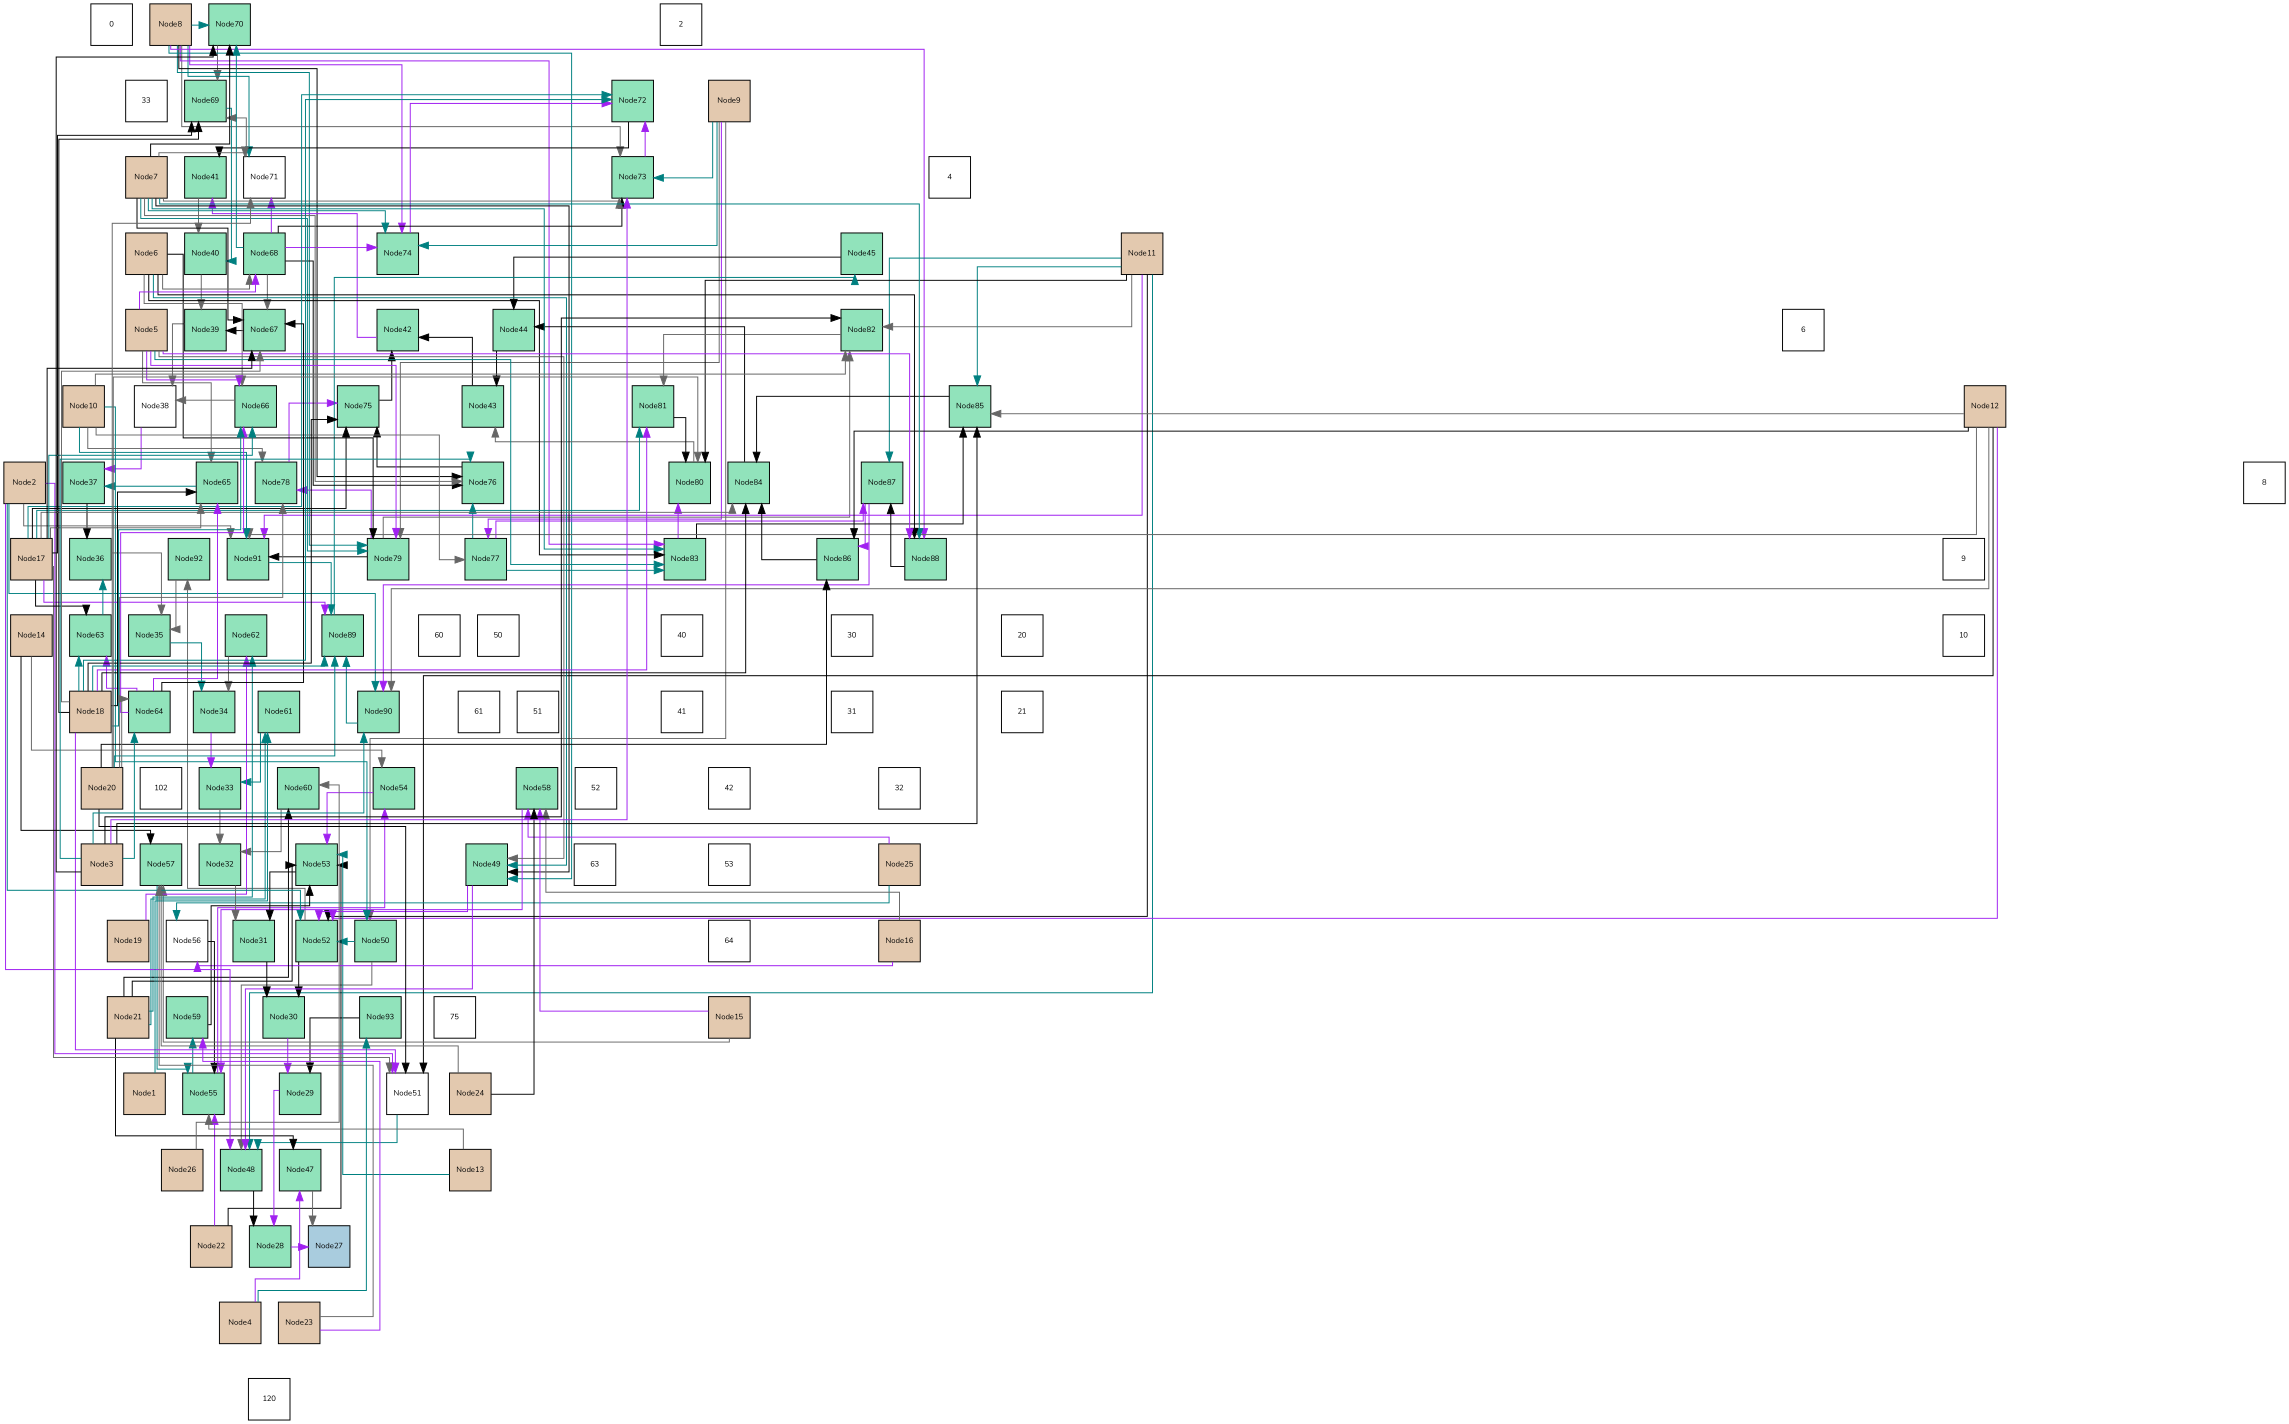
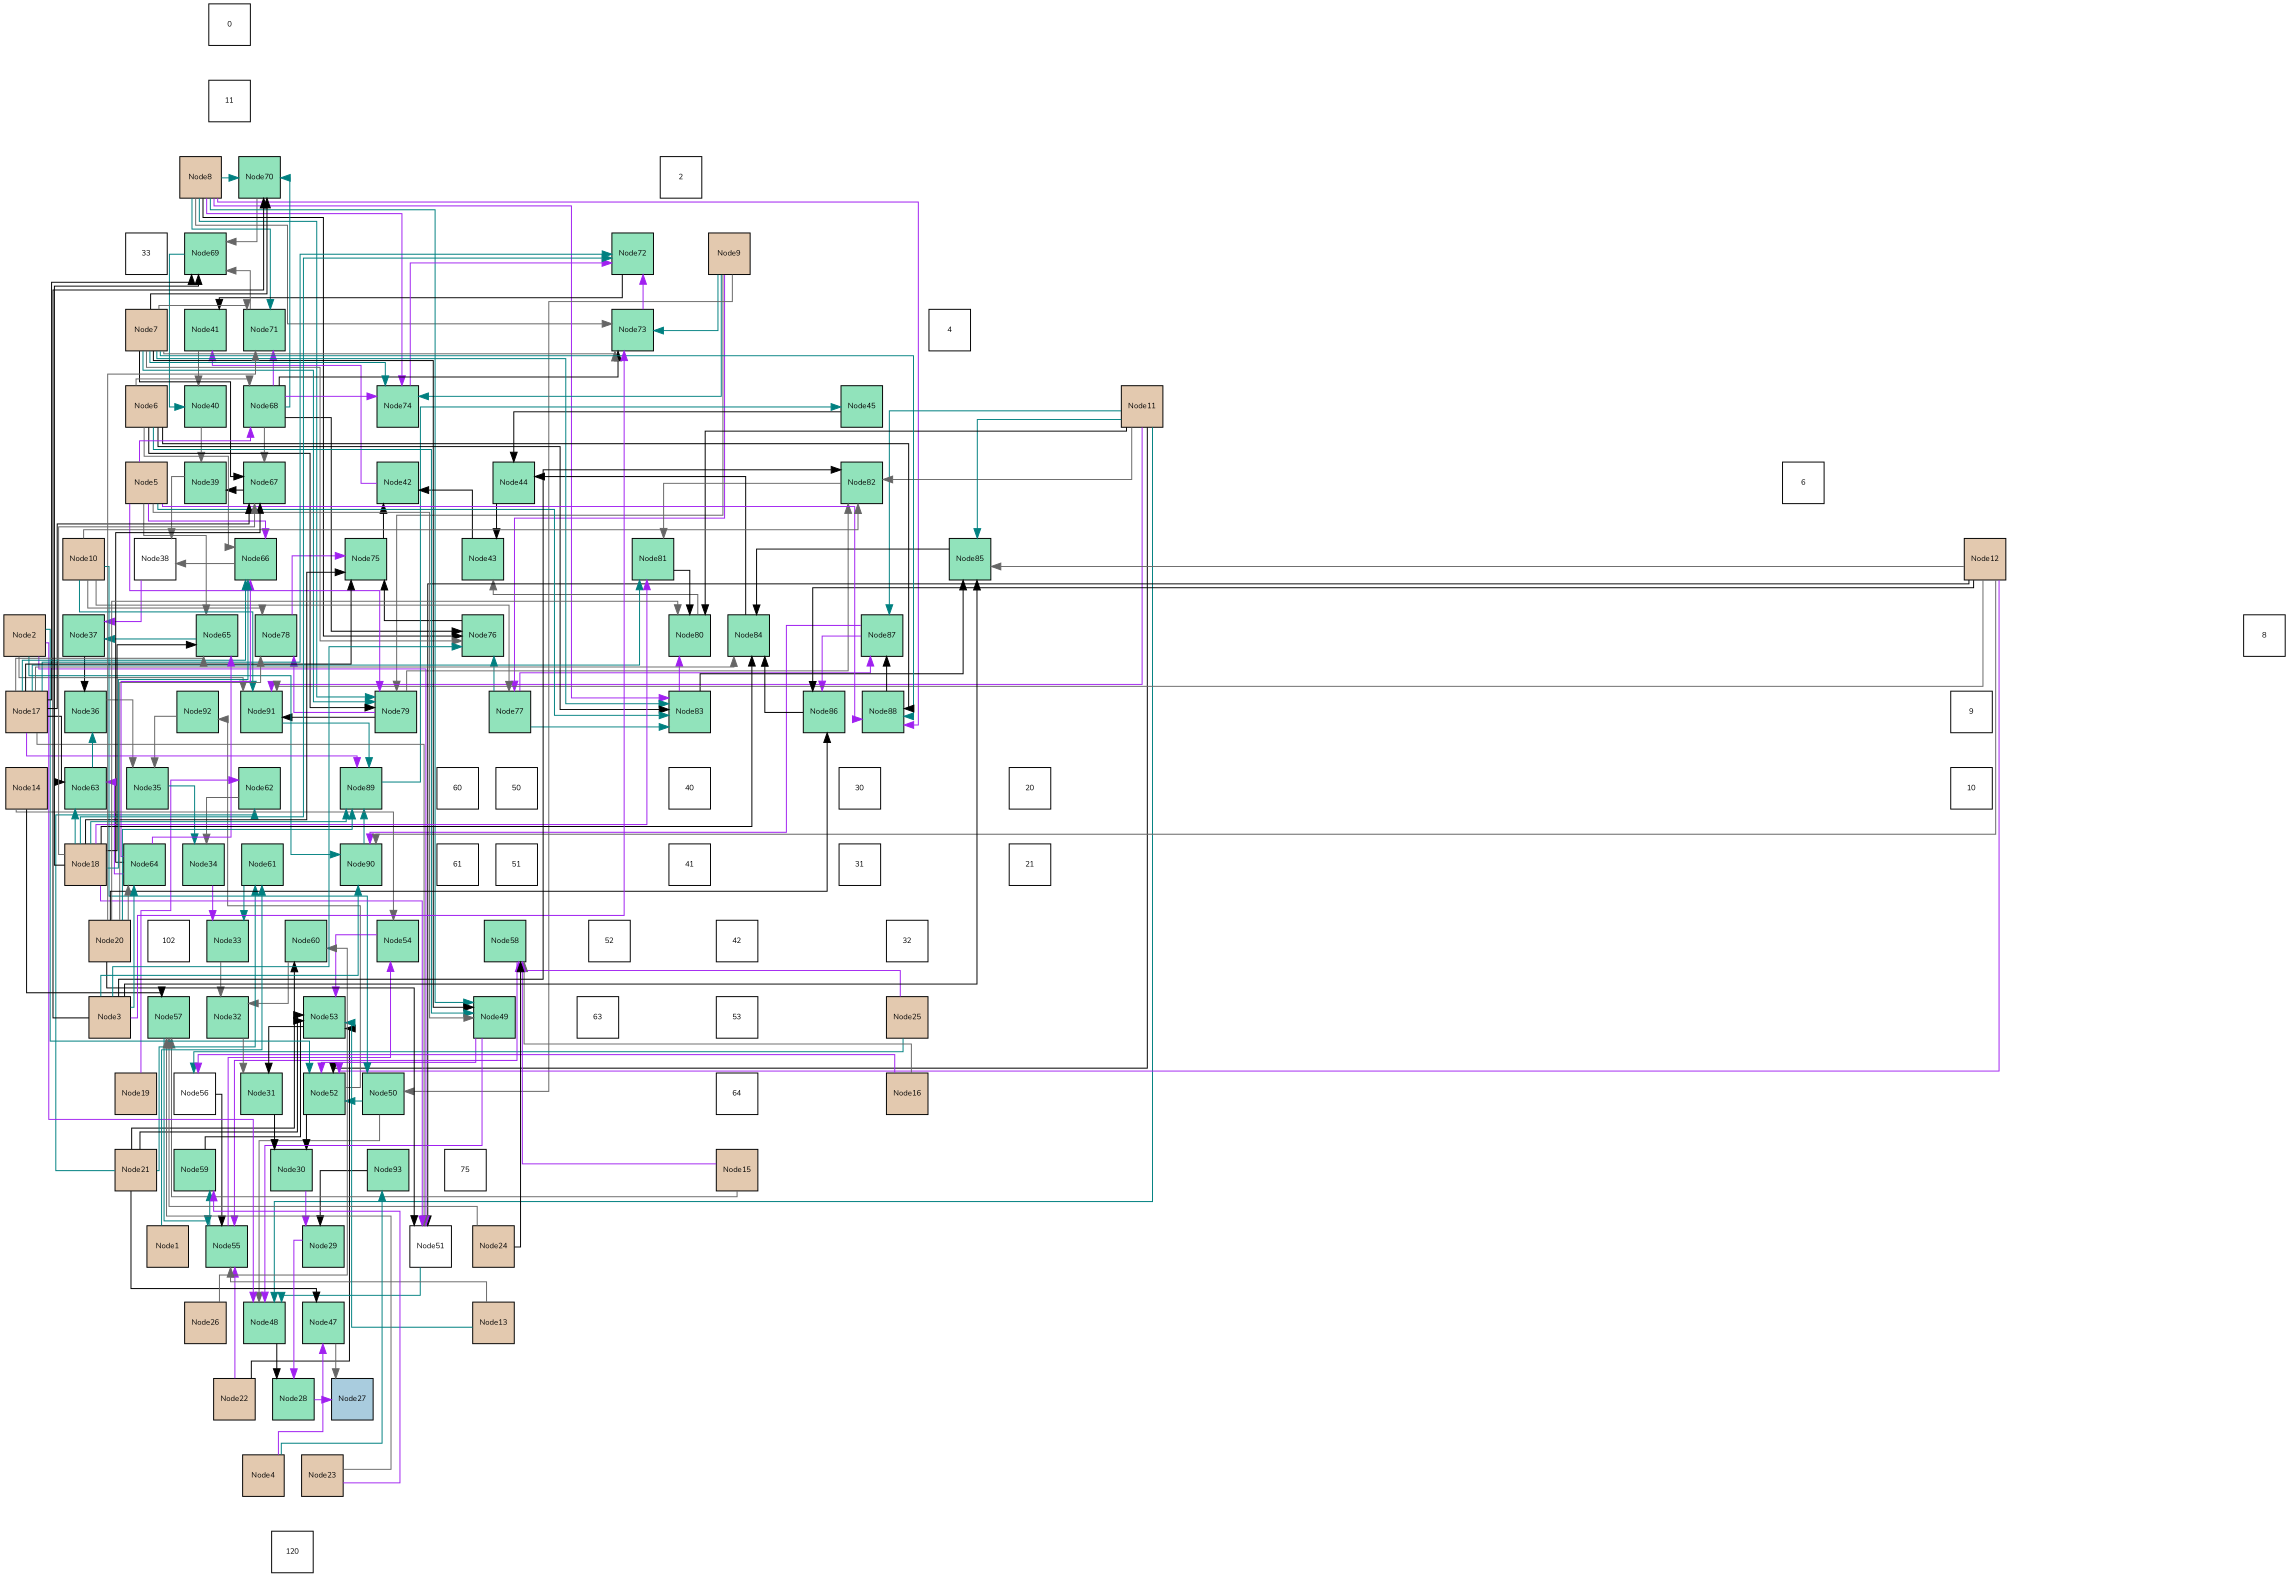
none -> (230, 101)
(264, 177) -> (264, 330)
